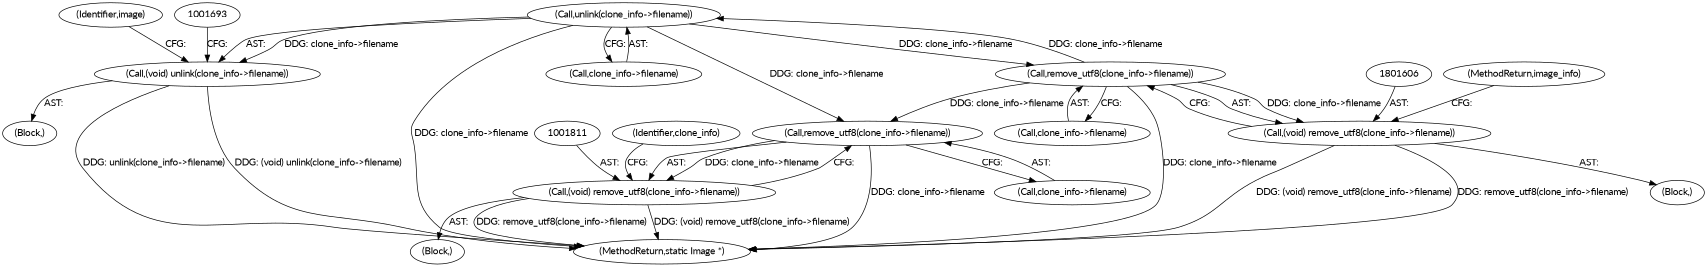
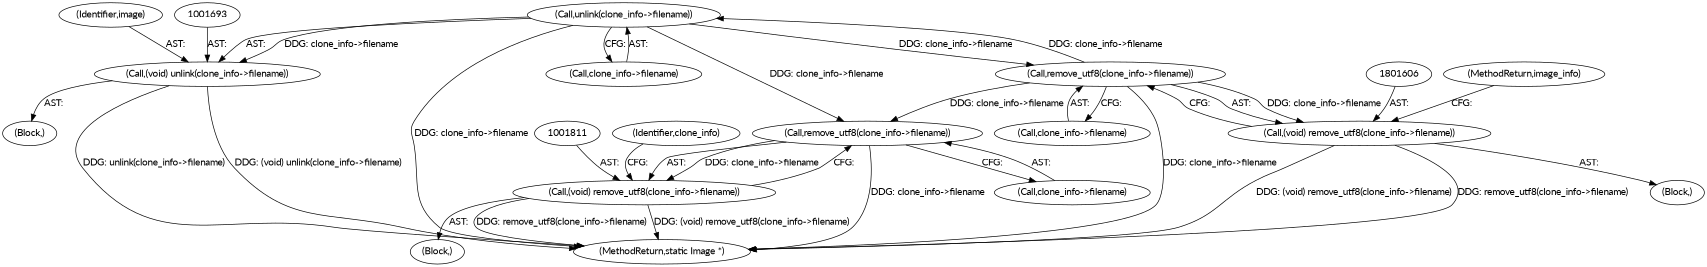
(177, 45) -> (177, 45)
(219, 45) -> (219, 45)
